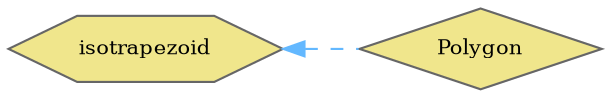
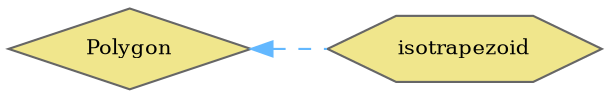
(332, 49) -> (300, 49)
